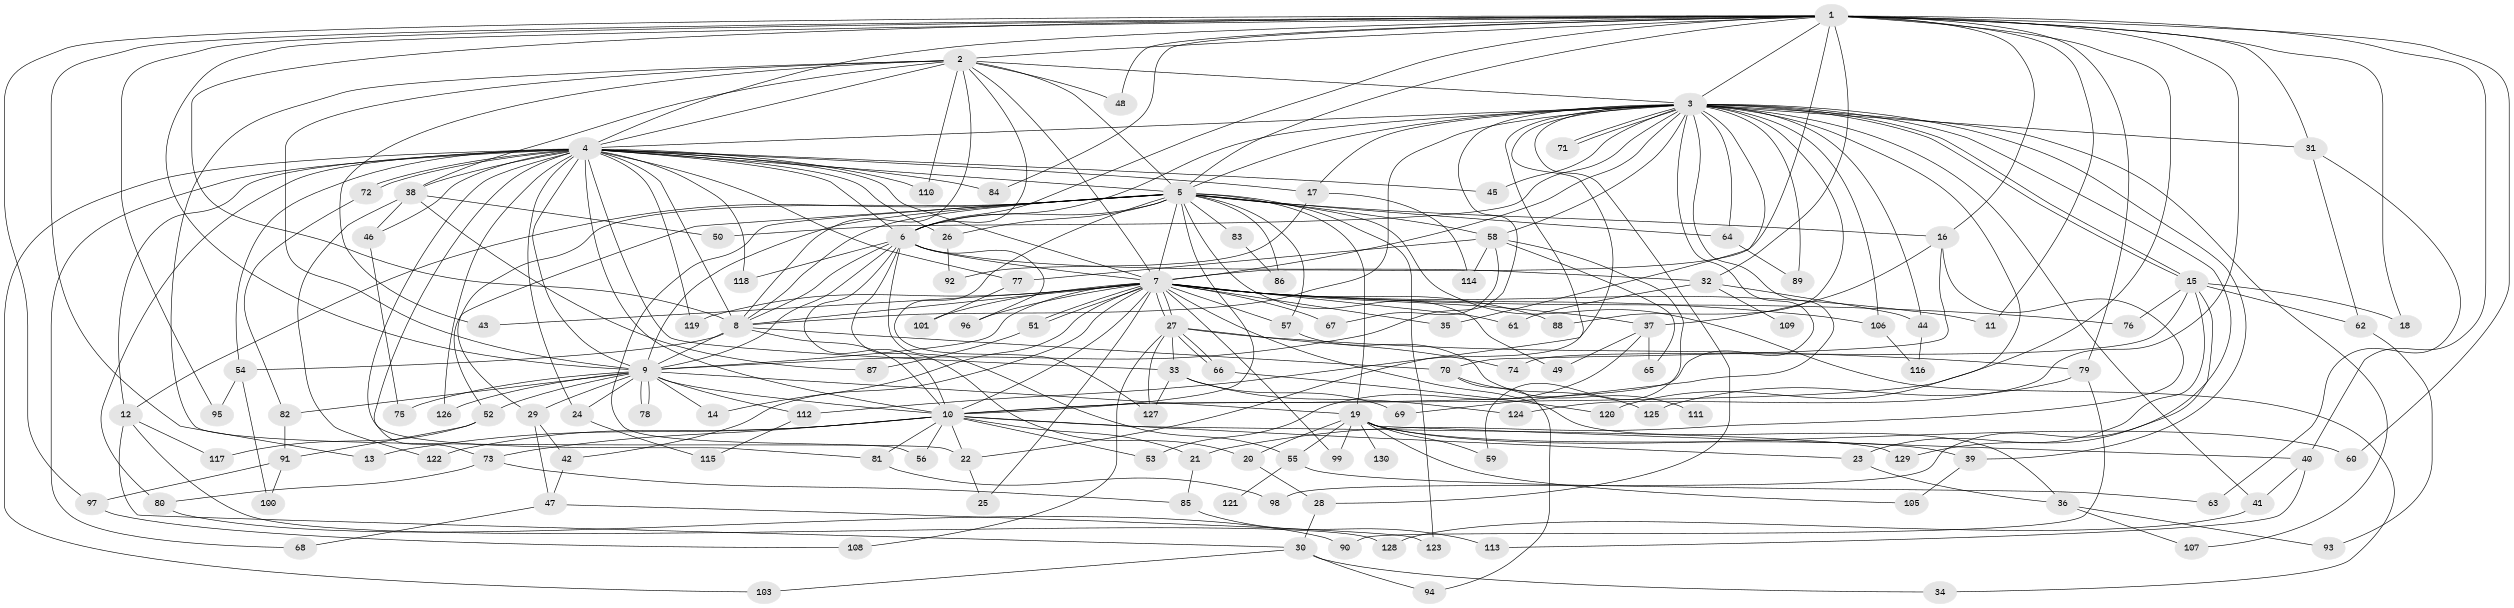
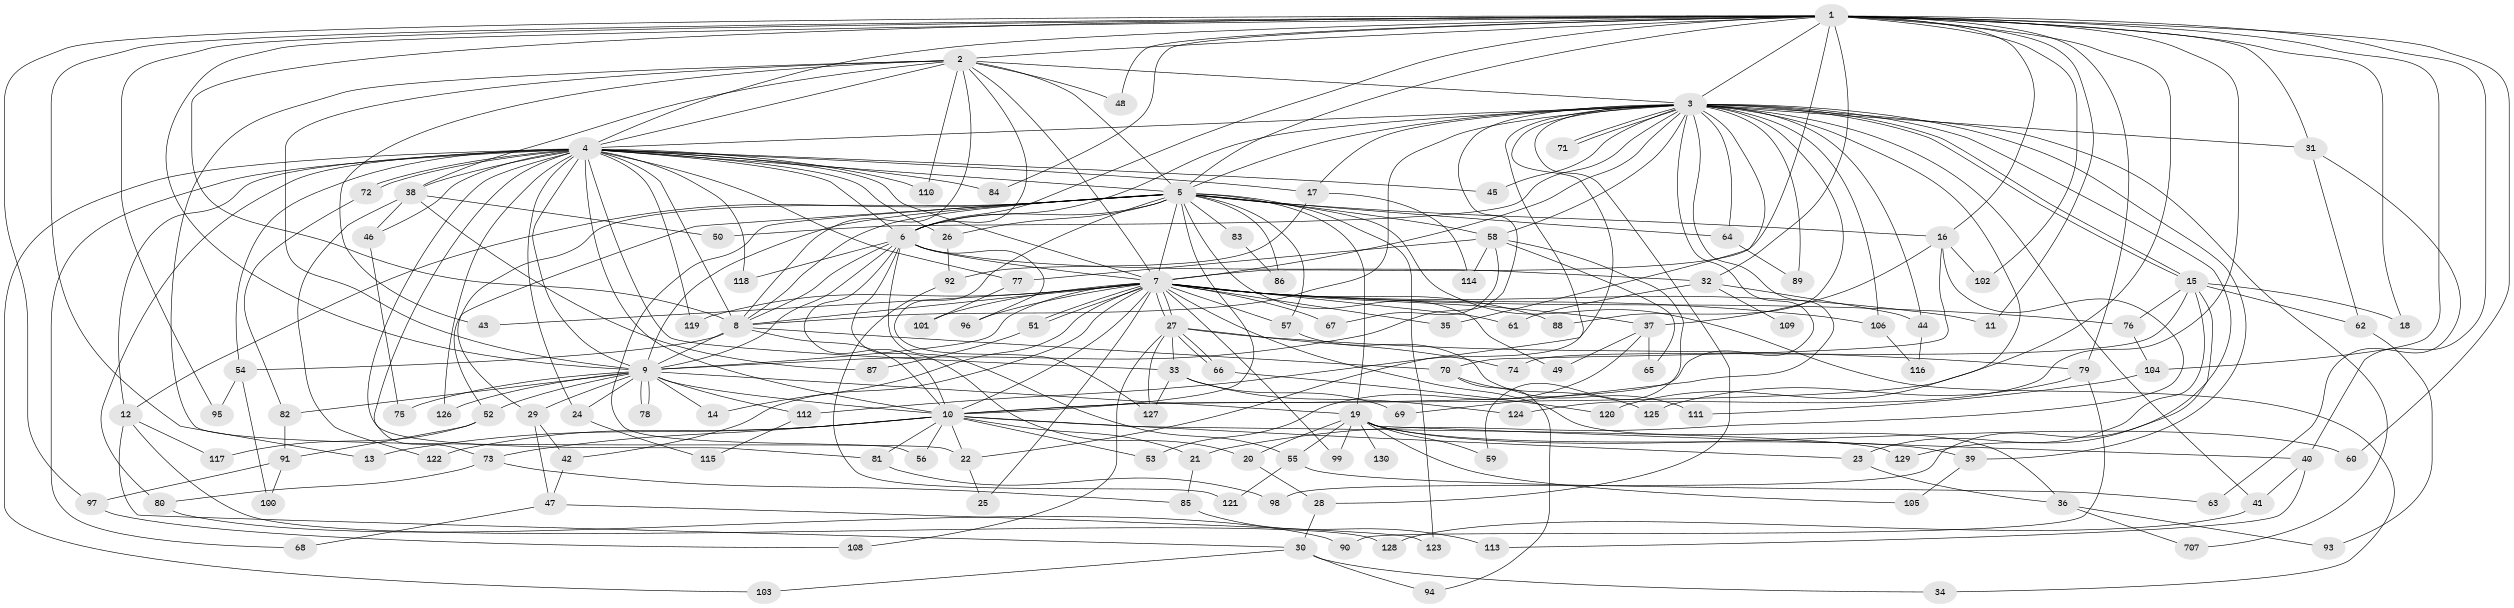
none -> (1983, 282)
none -> (2152, 371)
none -> (919, 485)
(2192, 548) -> (2192, 548)
